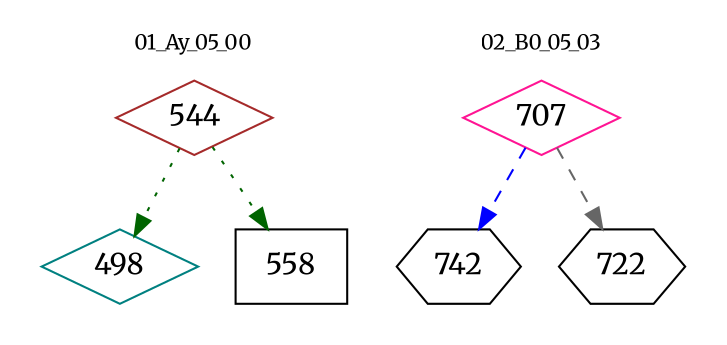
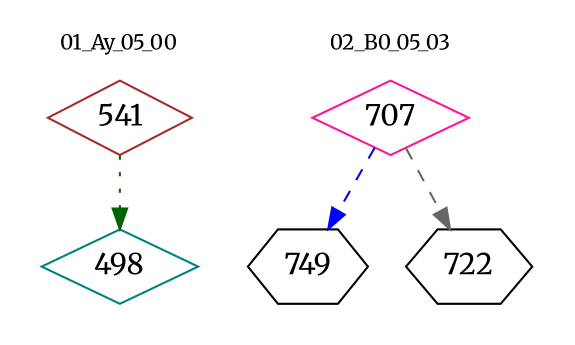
(194, 118) -> (120, 118)
(291, 267) -> none
(459, 267) -> (308, 267)
